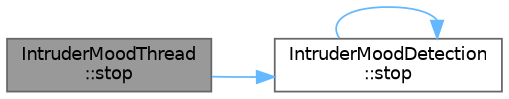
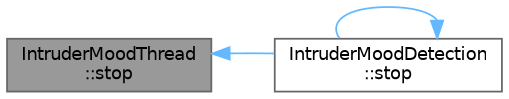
(234, 77) -> (252, 53)
